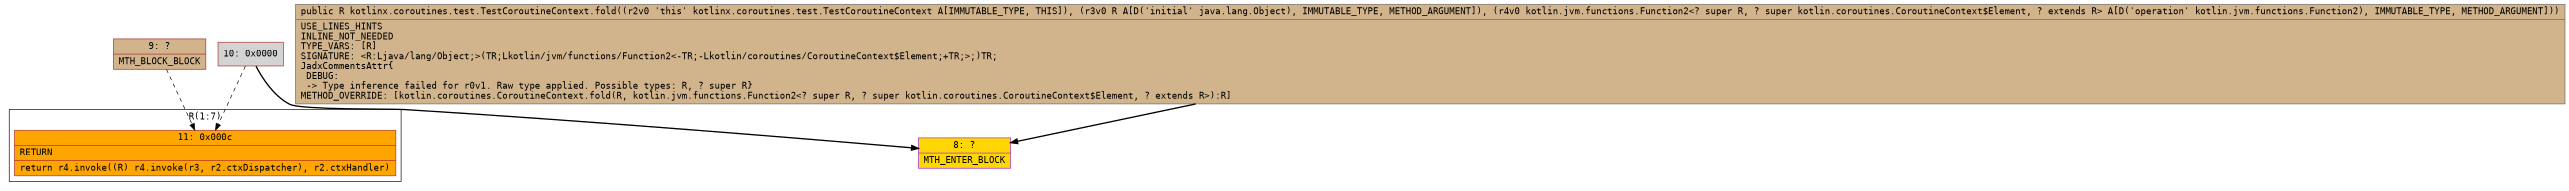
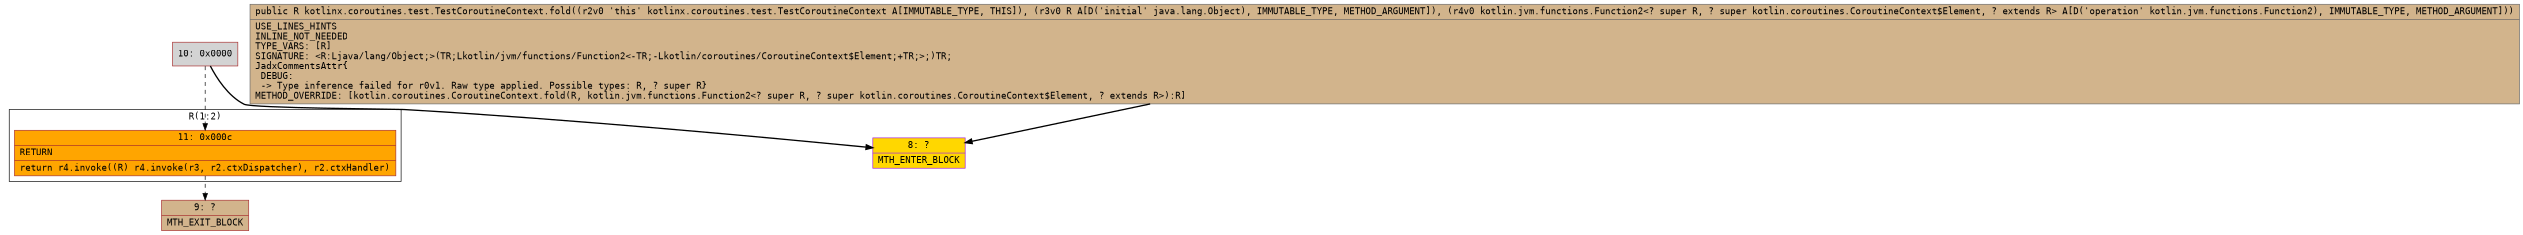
(160, 61) -> (205, 223)
(179, 97) -> (205, 186)
(205, 117) -> (205, 117)
